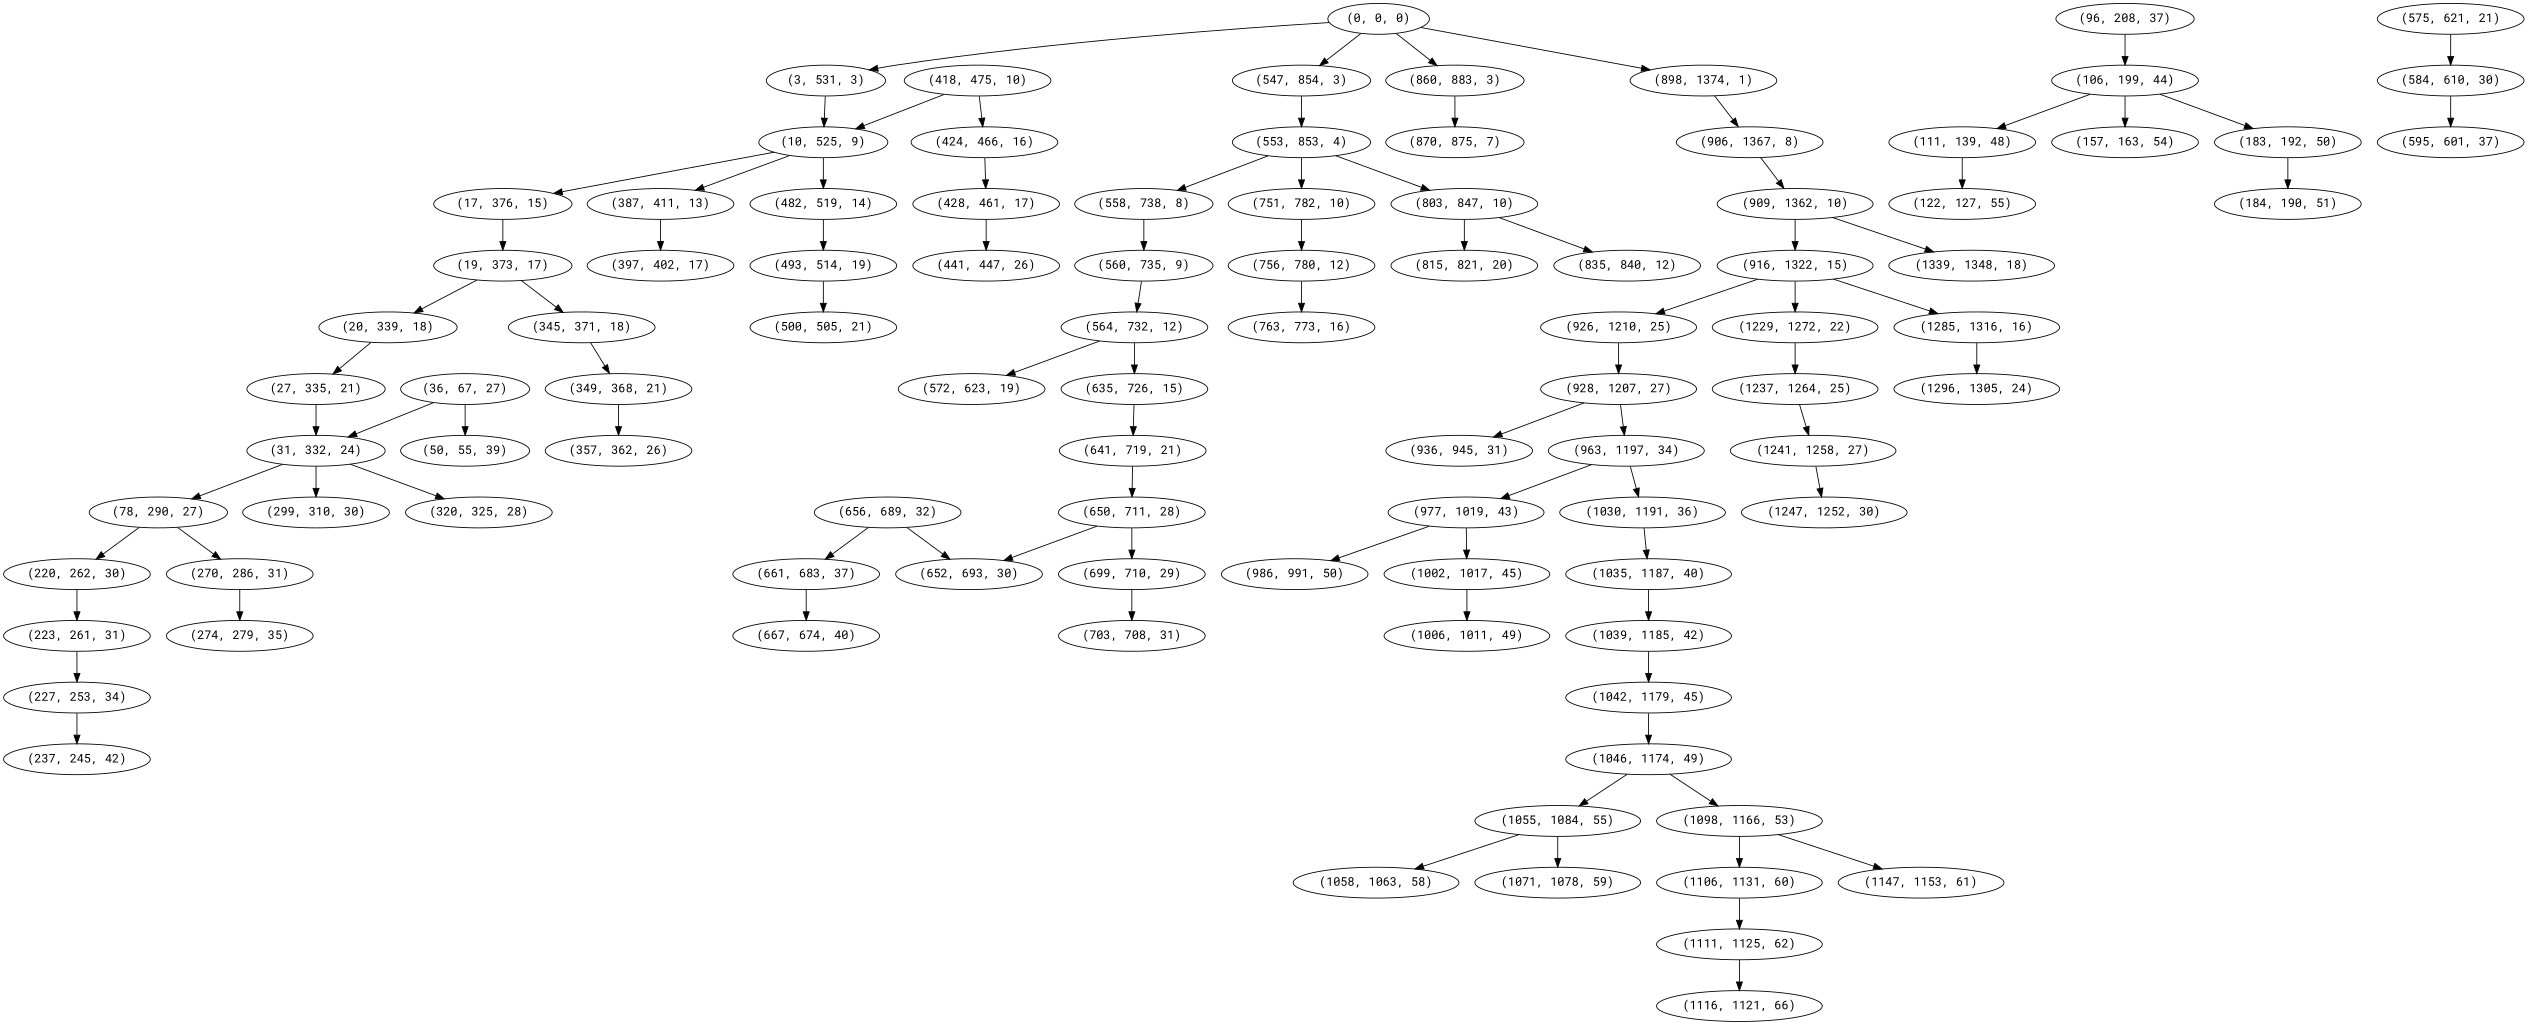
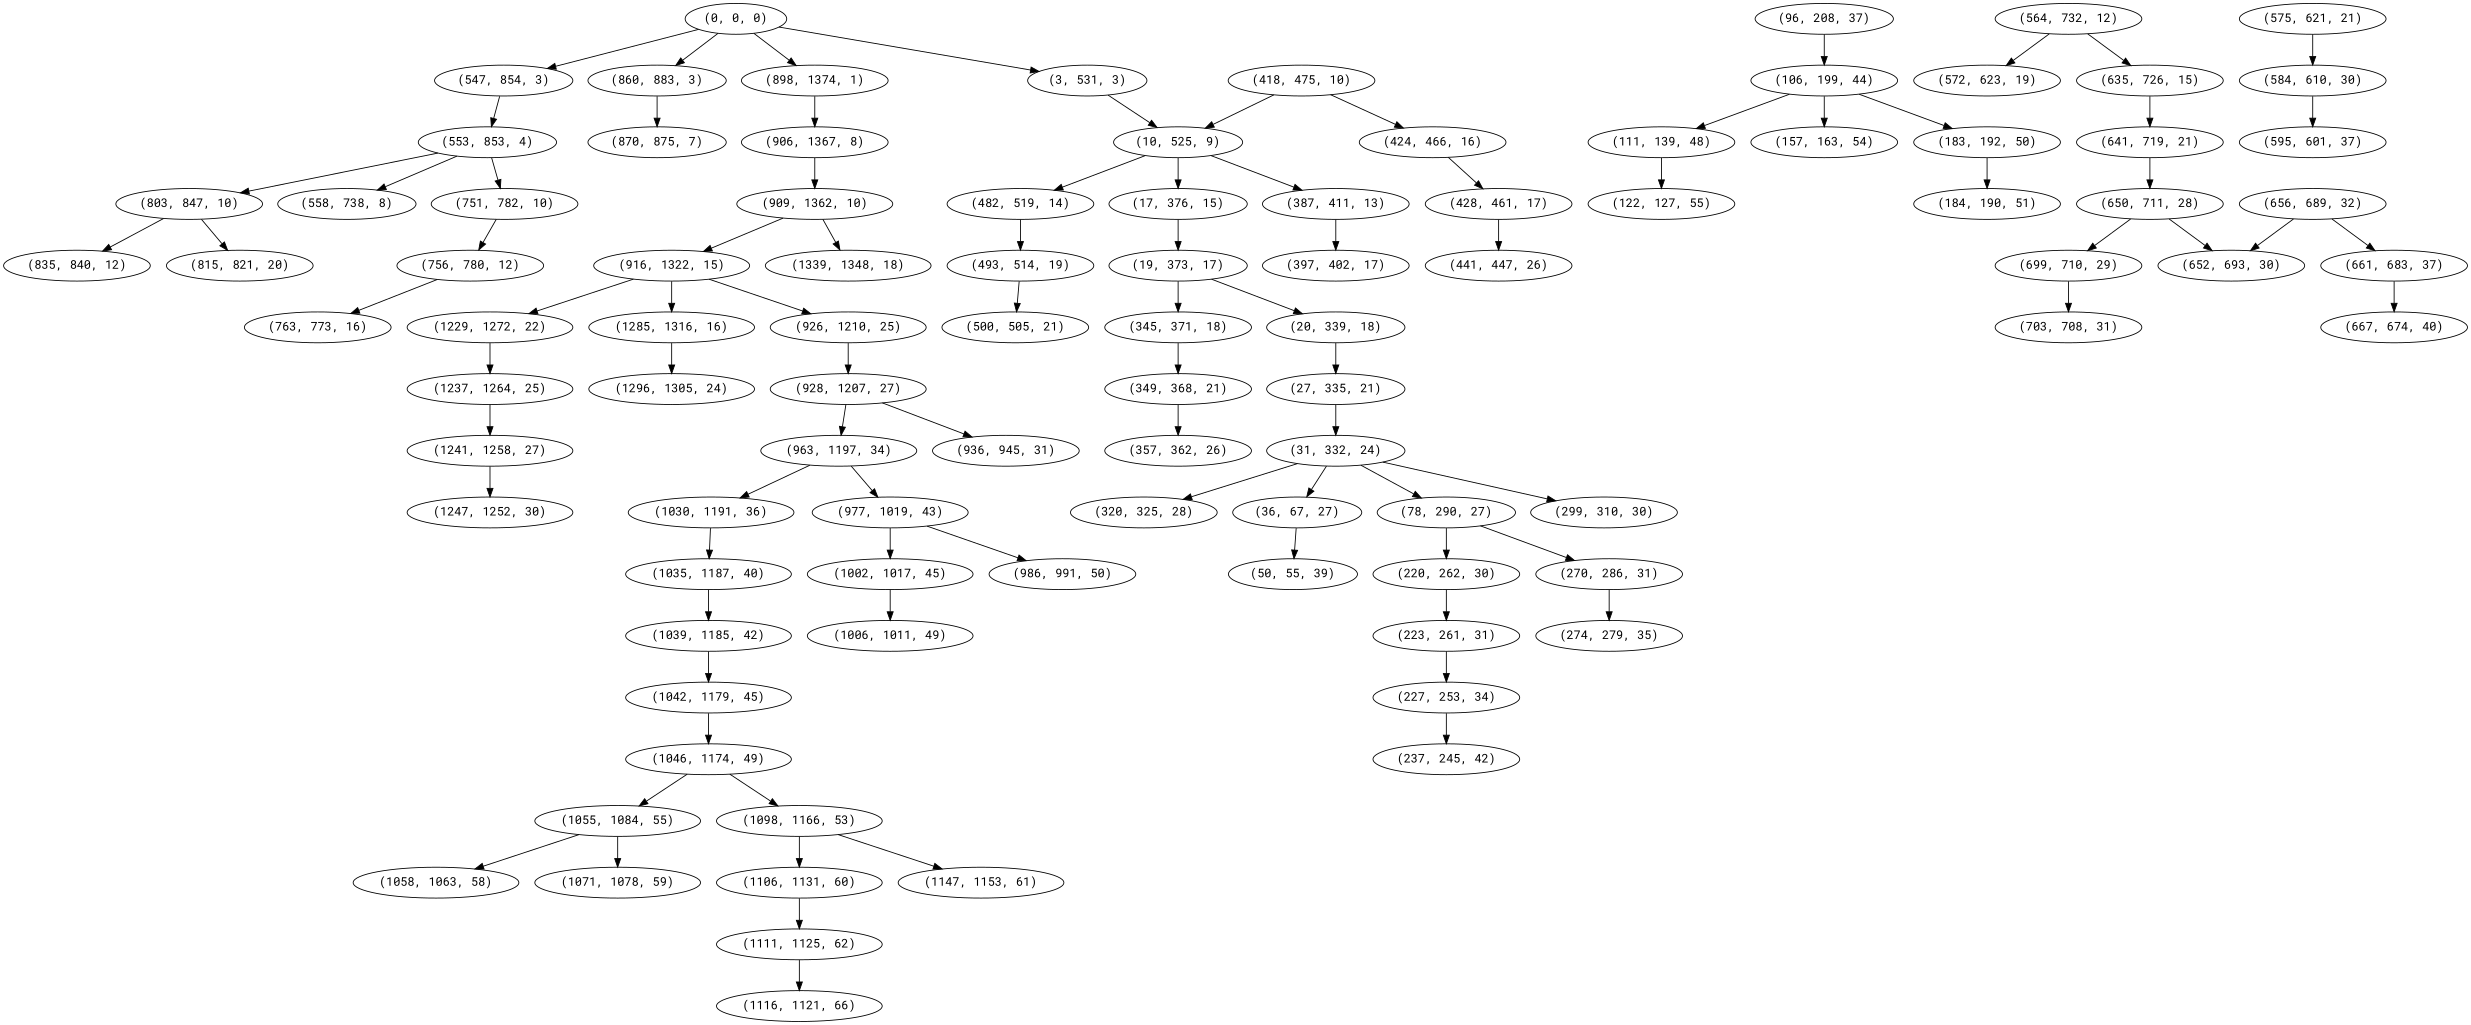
(1144, 266) -> none
(395, 418) -> (1319, 478)
